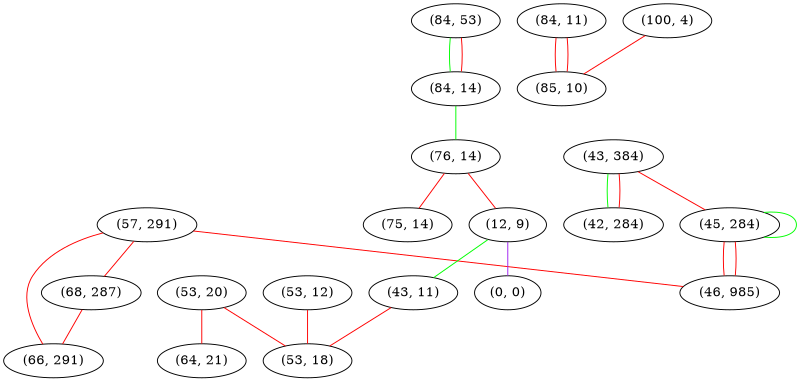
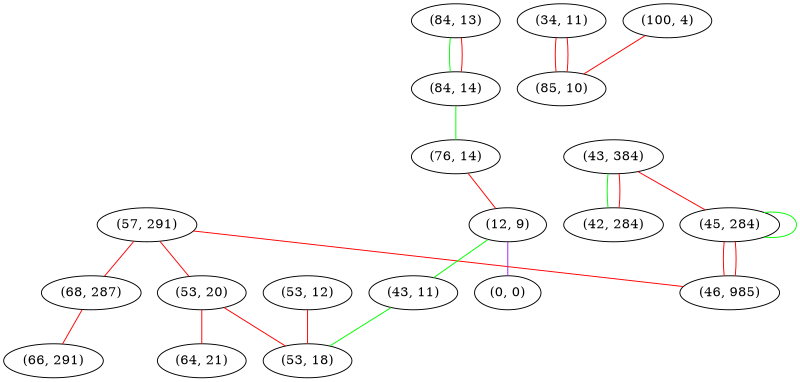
(456, 21) -> (456, 21)
(562, 21) -> (562, 21)
(408, 225) -> none
(36, 271) -> (174, 259)
(360, 327) -> (360, 327)
